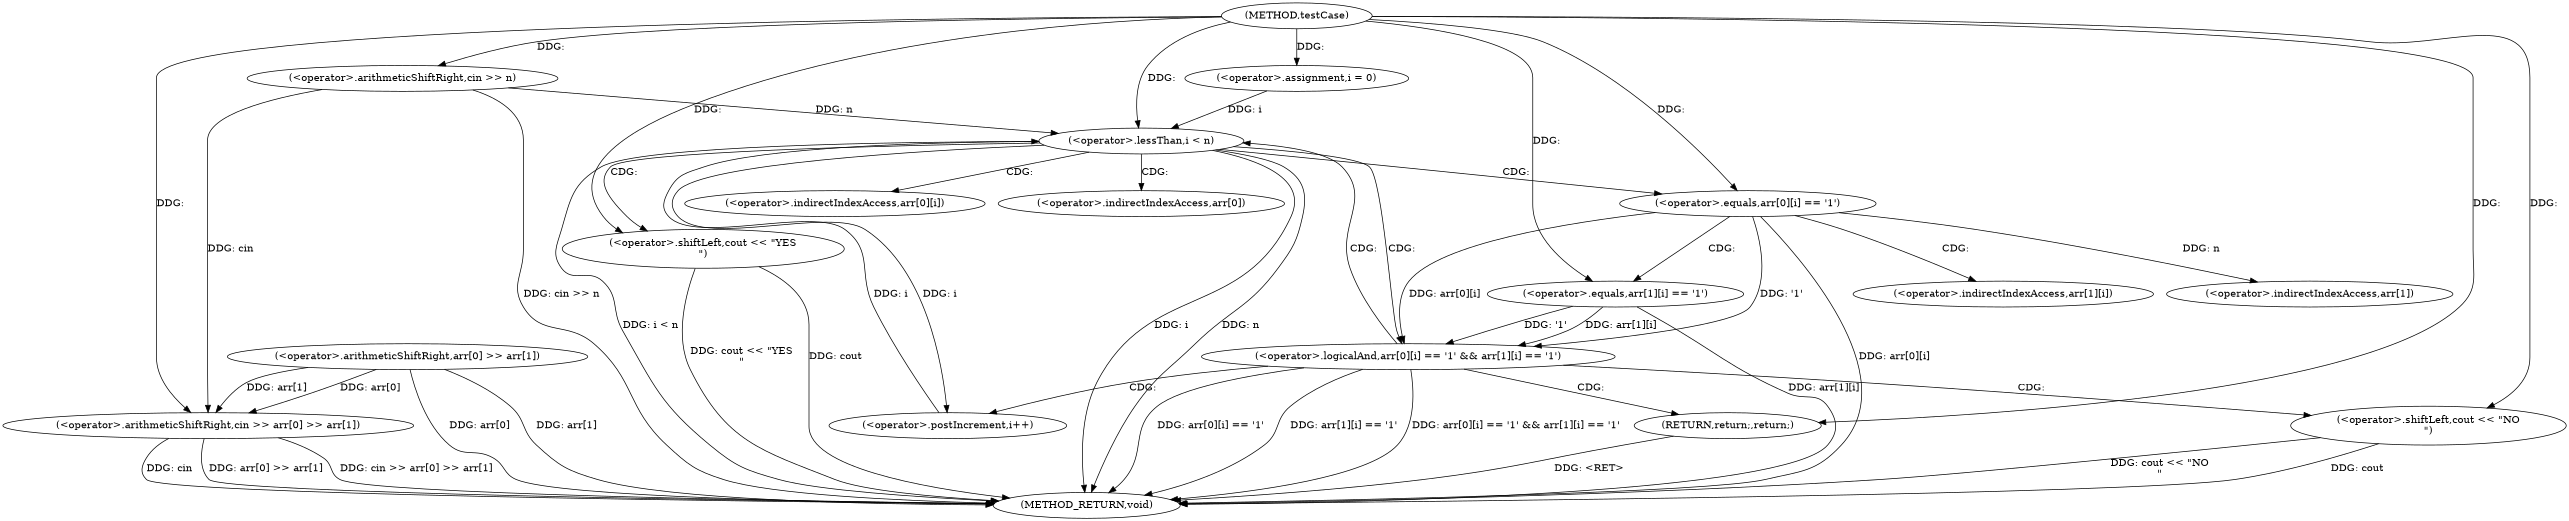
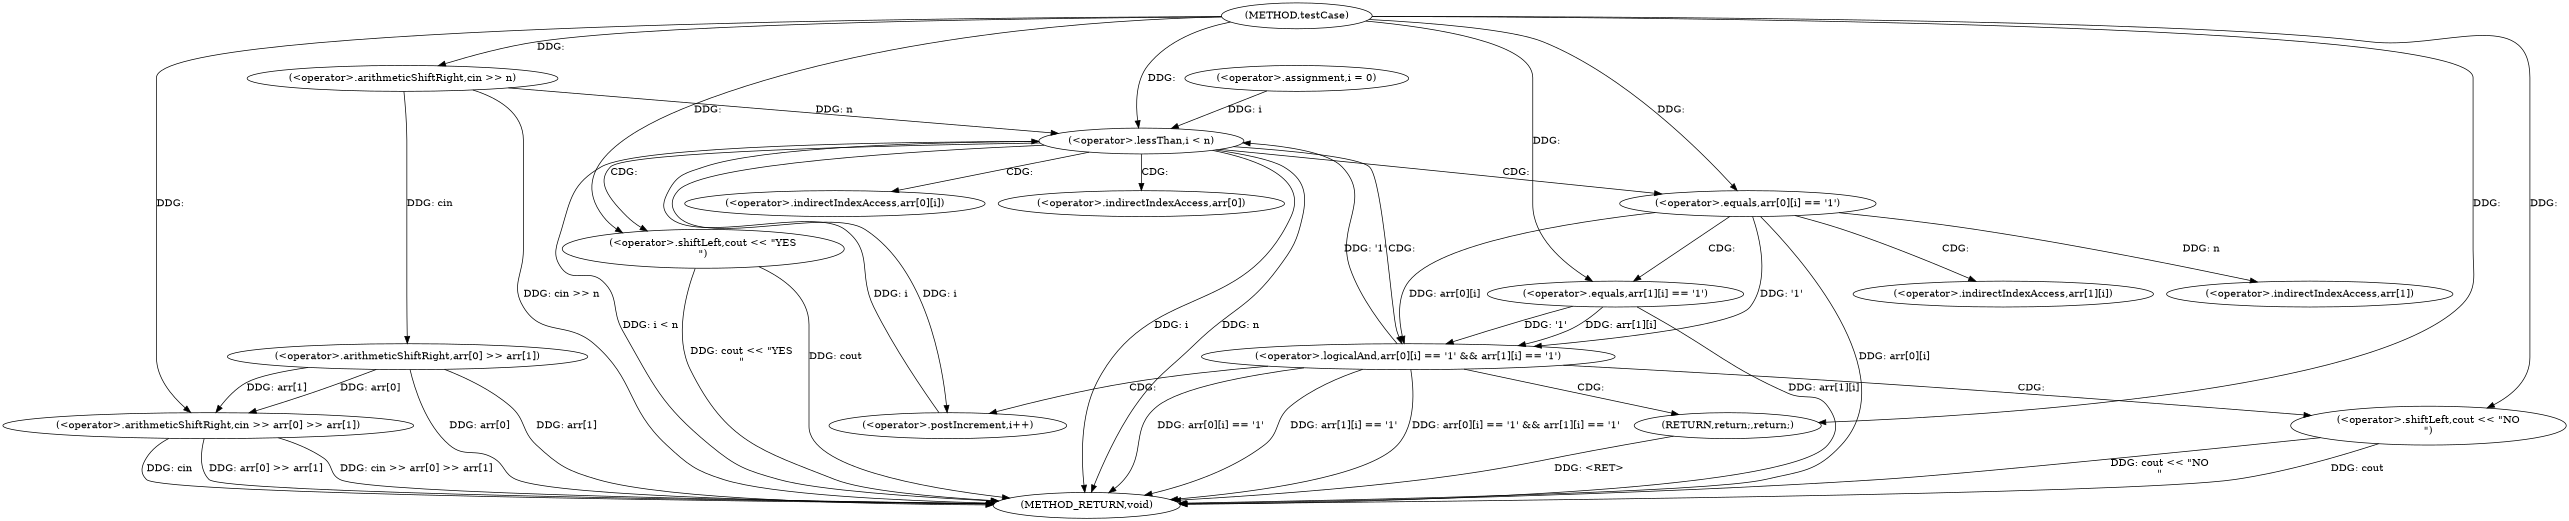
(1297, 44) -> none
(208, 207) -> (407, 214)
(1366, 249) -> (1366, 249)
